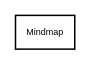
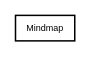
(45, 32) -> (45, 28)
